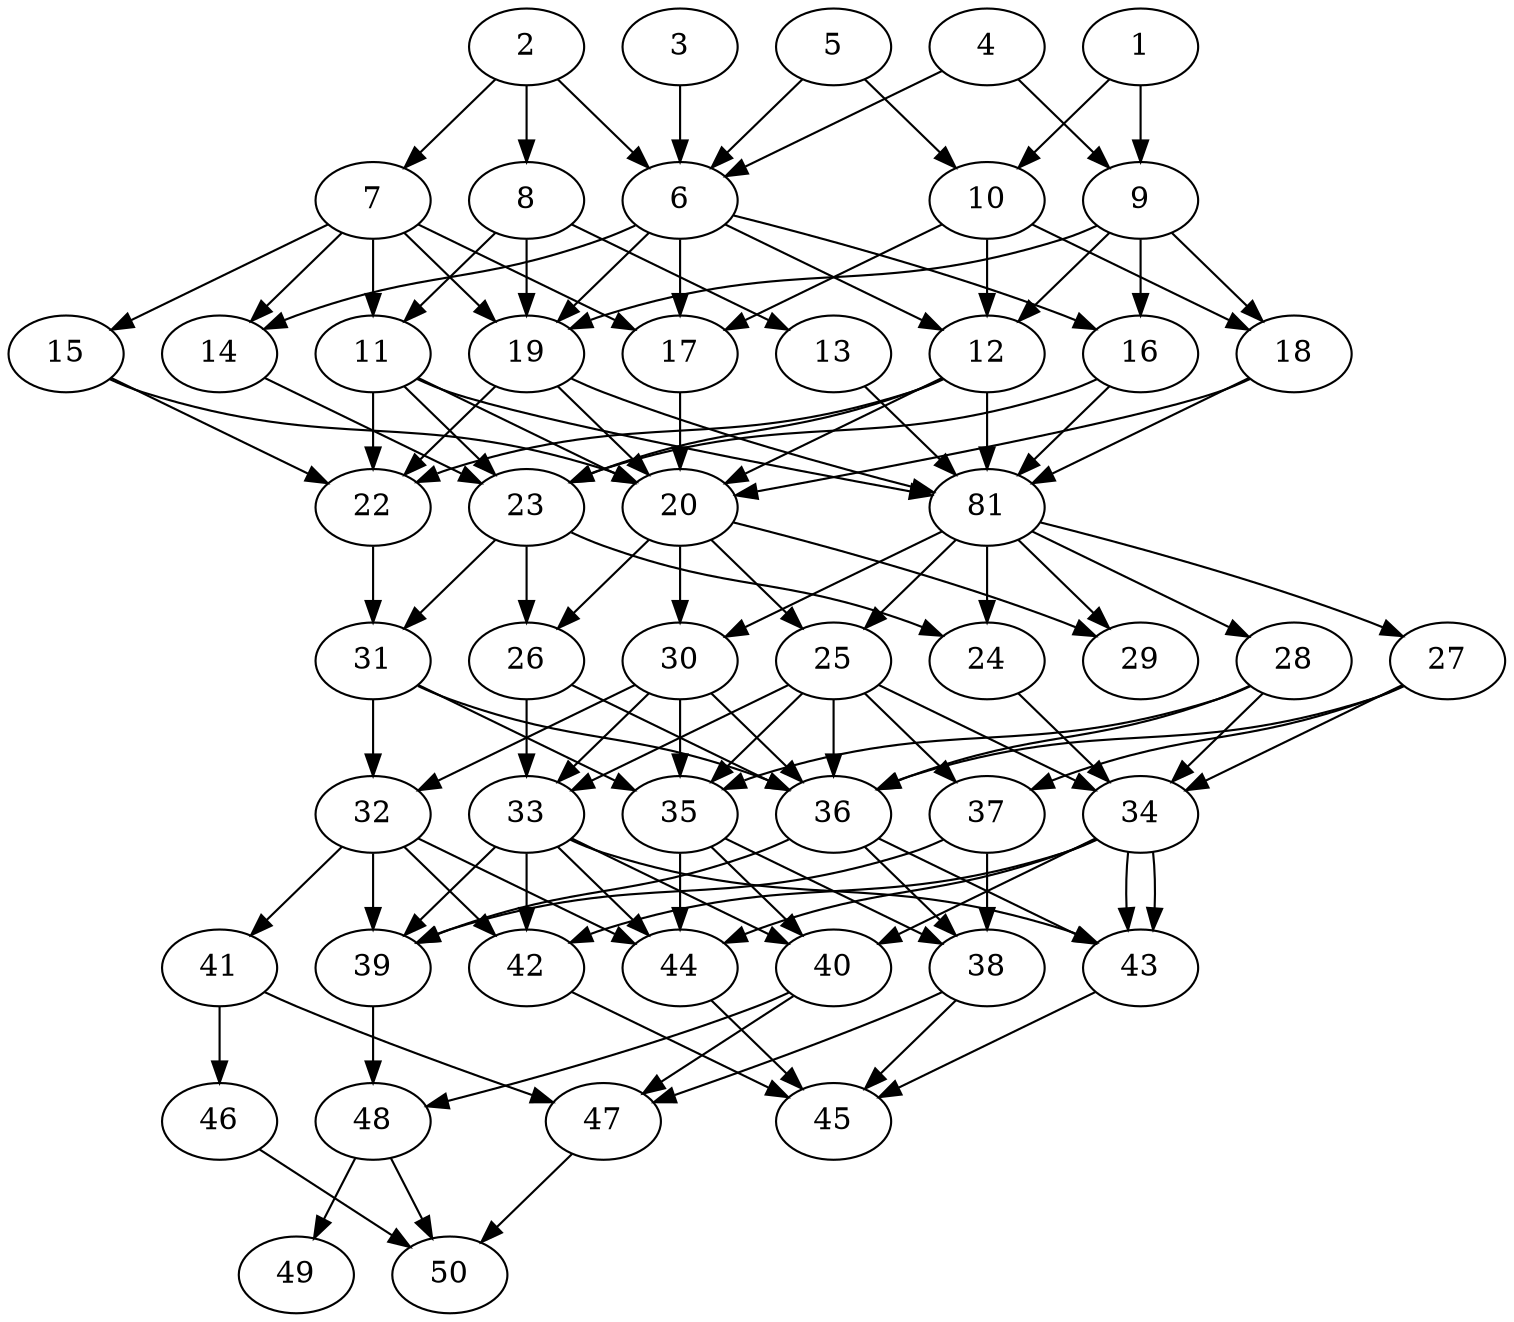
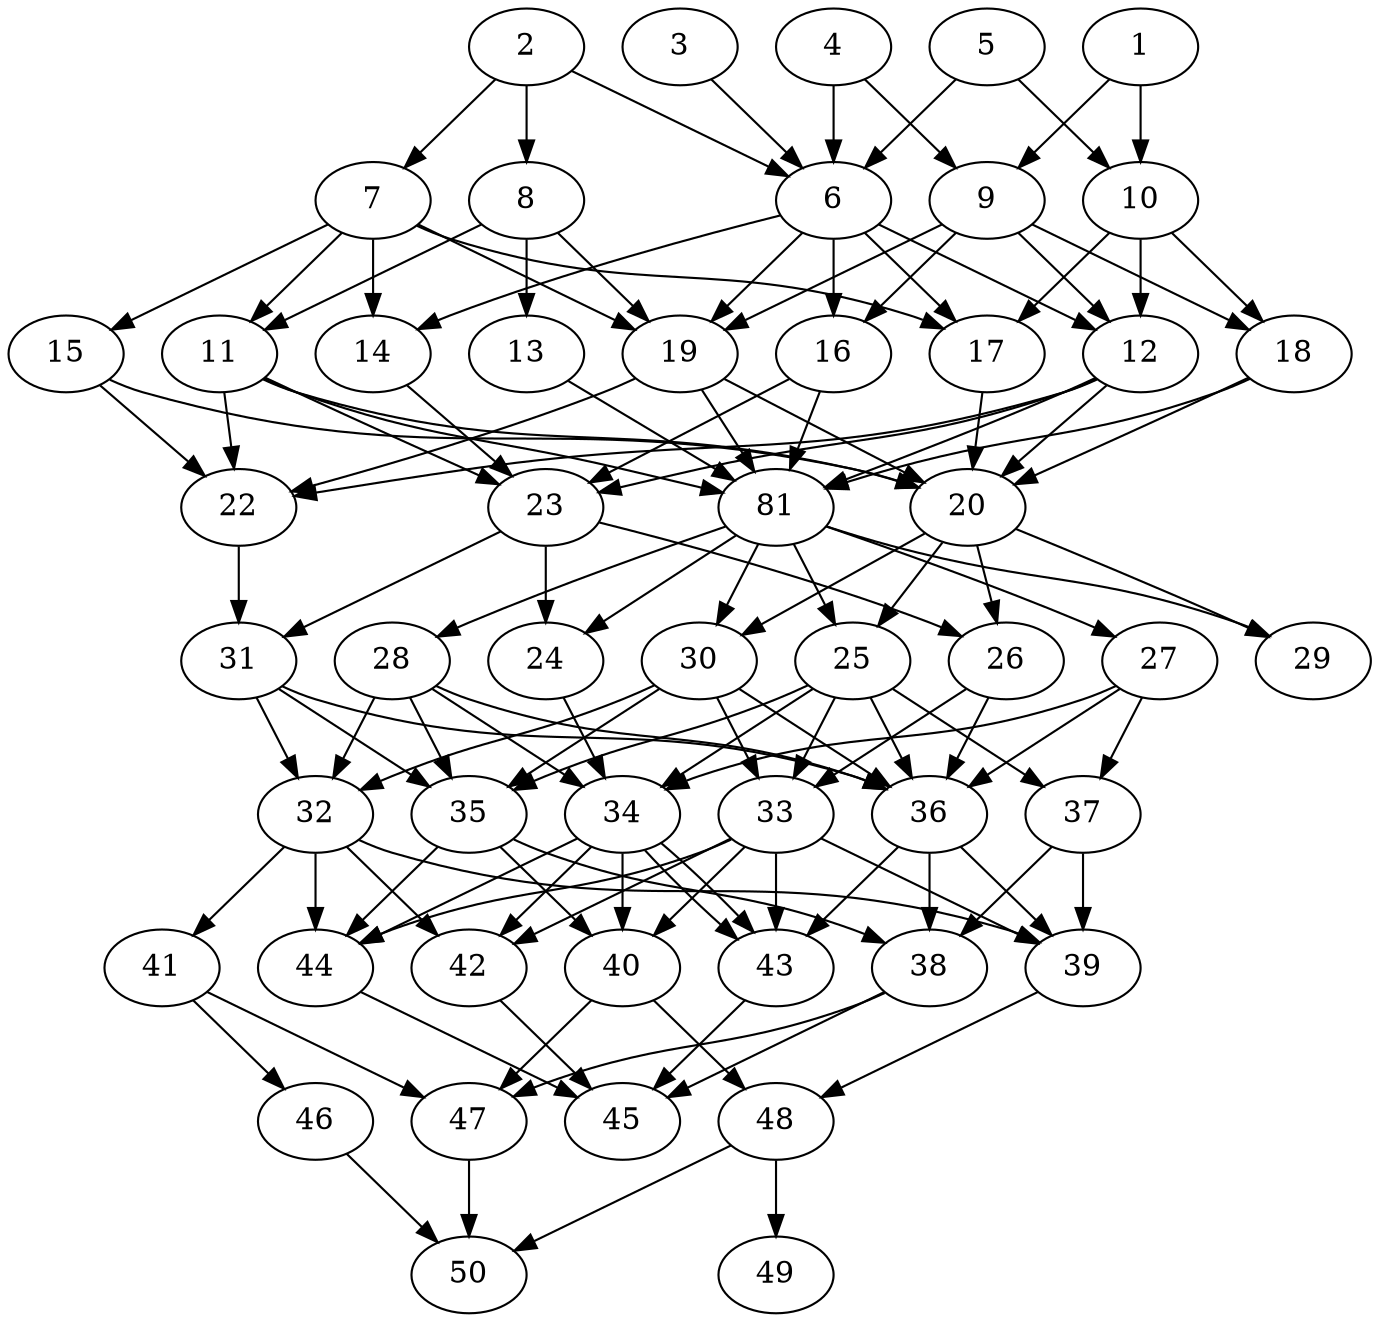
none -> (360, 725)
